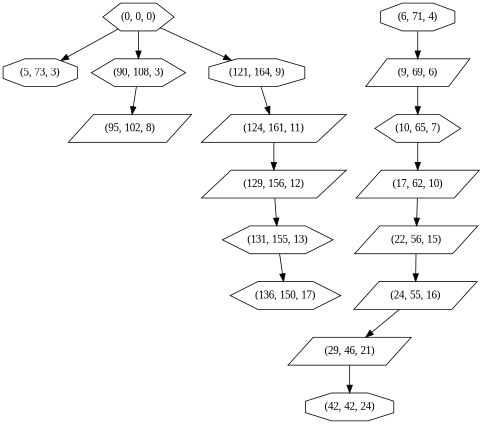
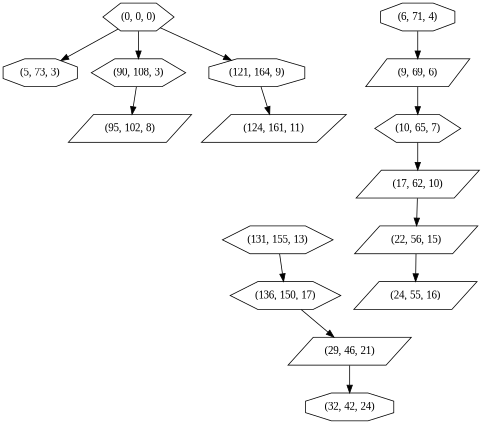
(274, 184) -> none
(385, 321) -> (315, 321)
(350, 407) -> (350, 407)
